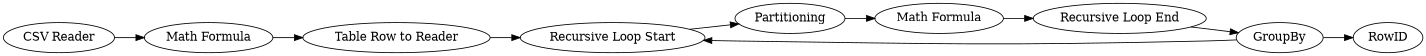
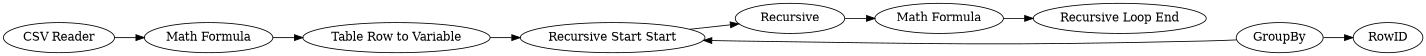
(790, 18) -> (790, 18)
(1210, 29) -> none
(396, 38) -> (396, 38)
(613, 38) -> (613, 38)
